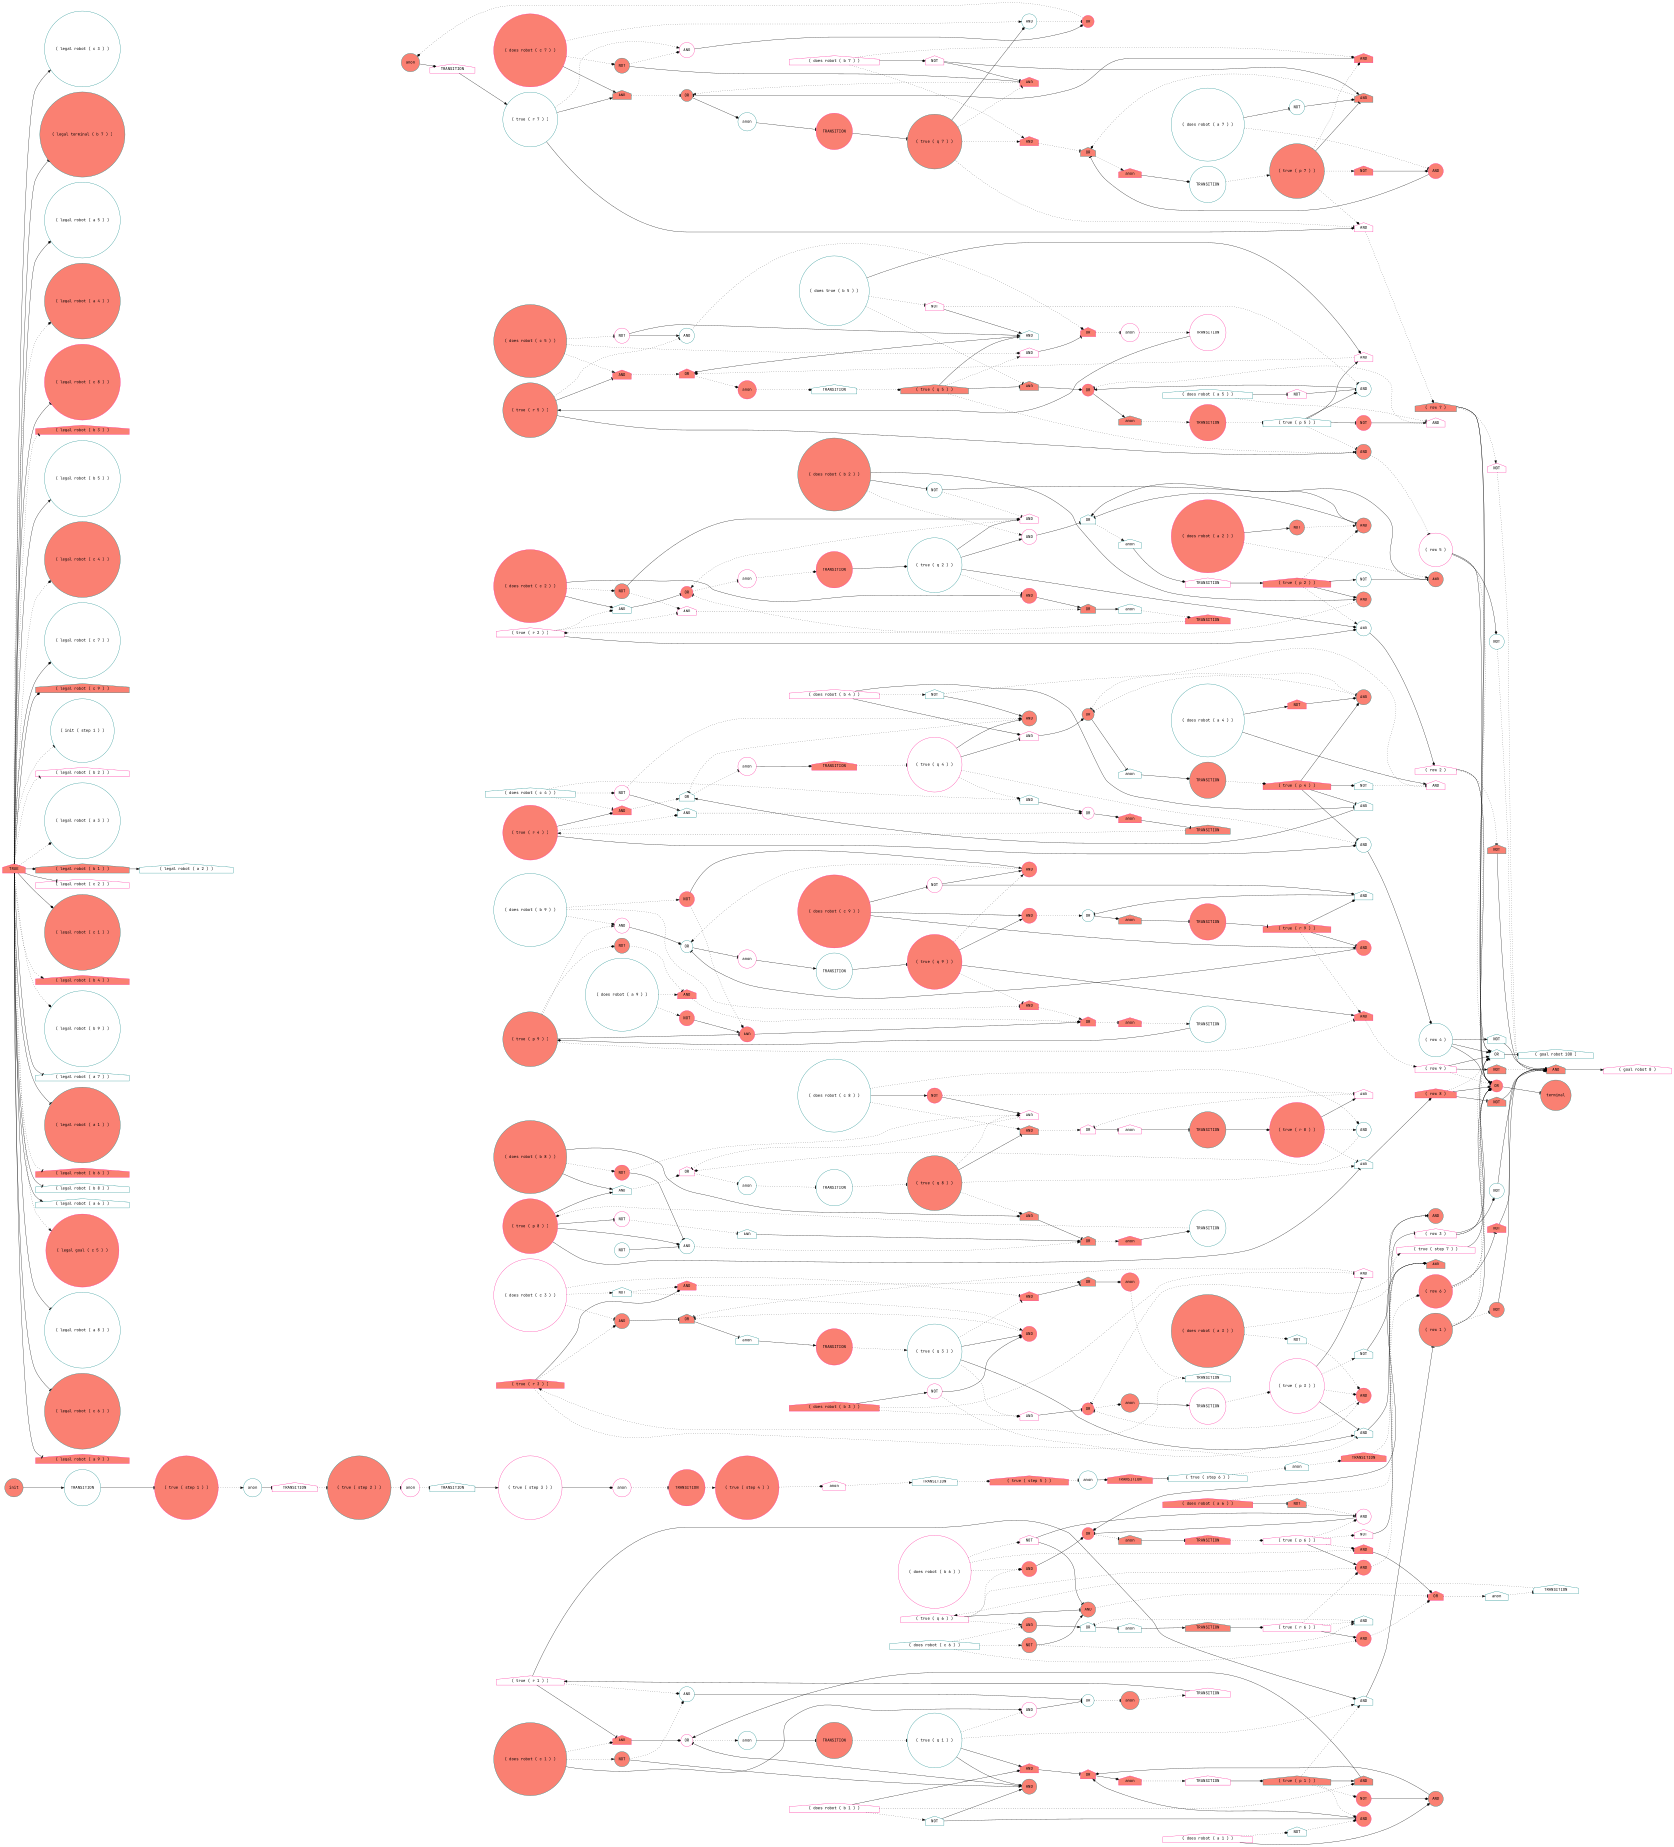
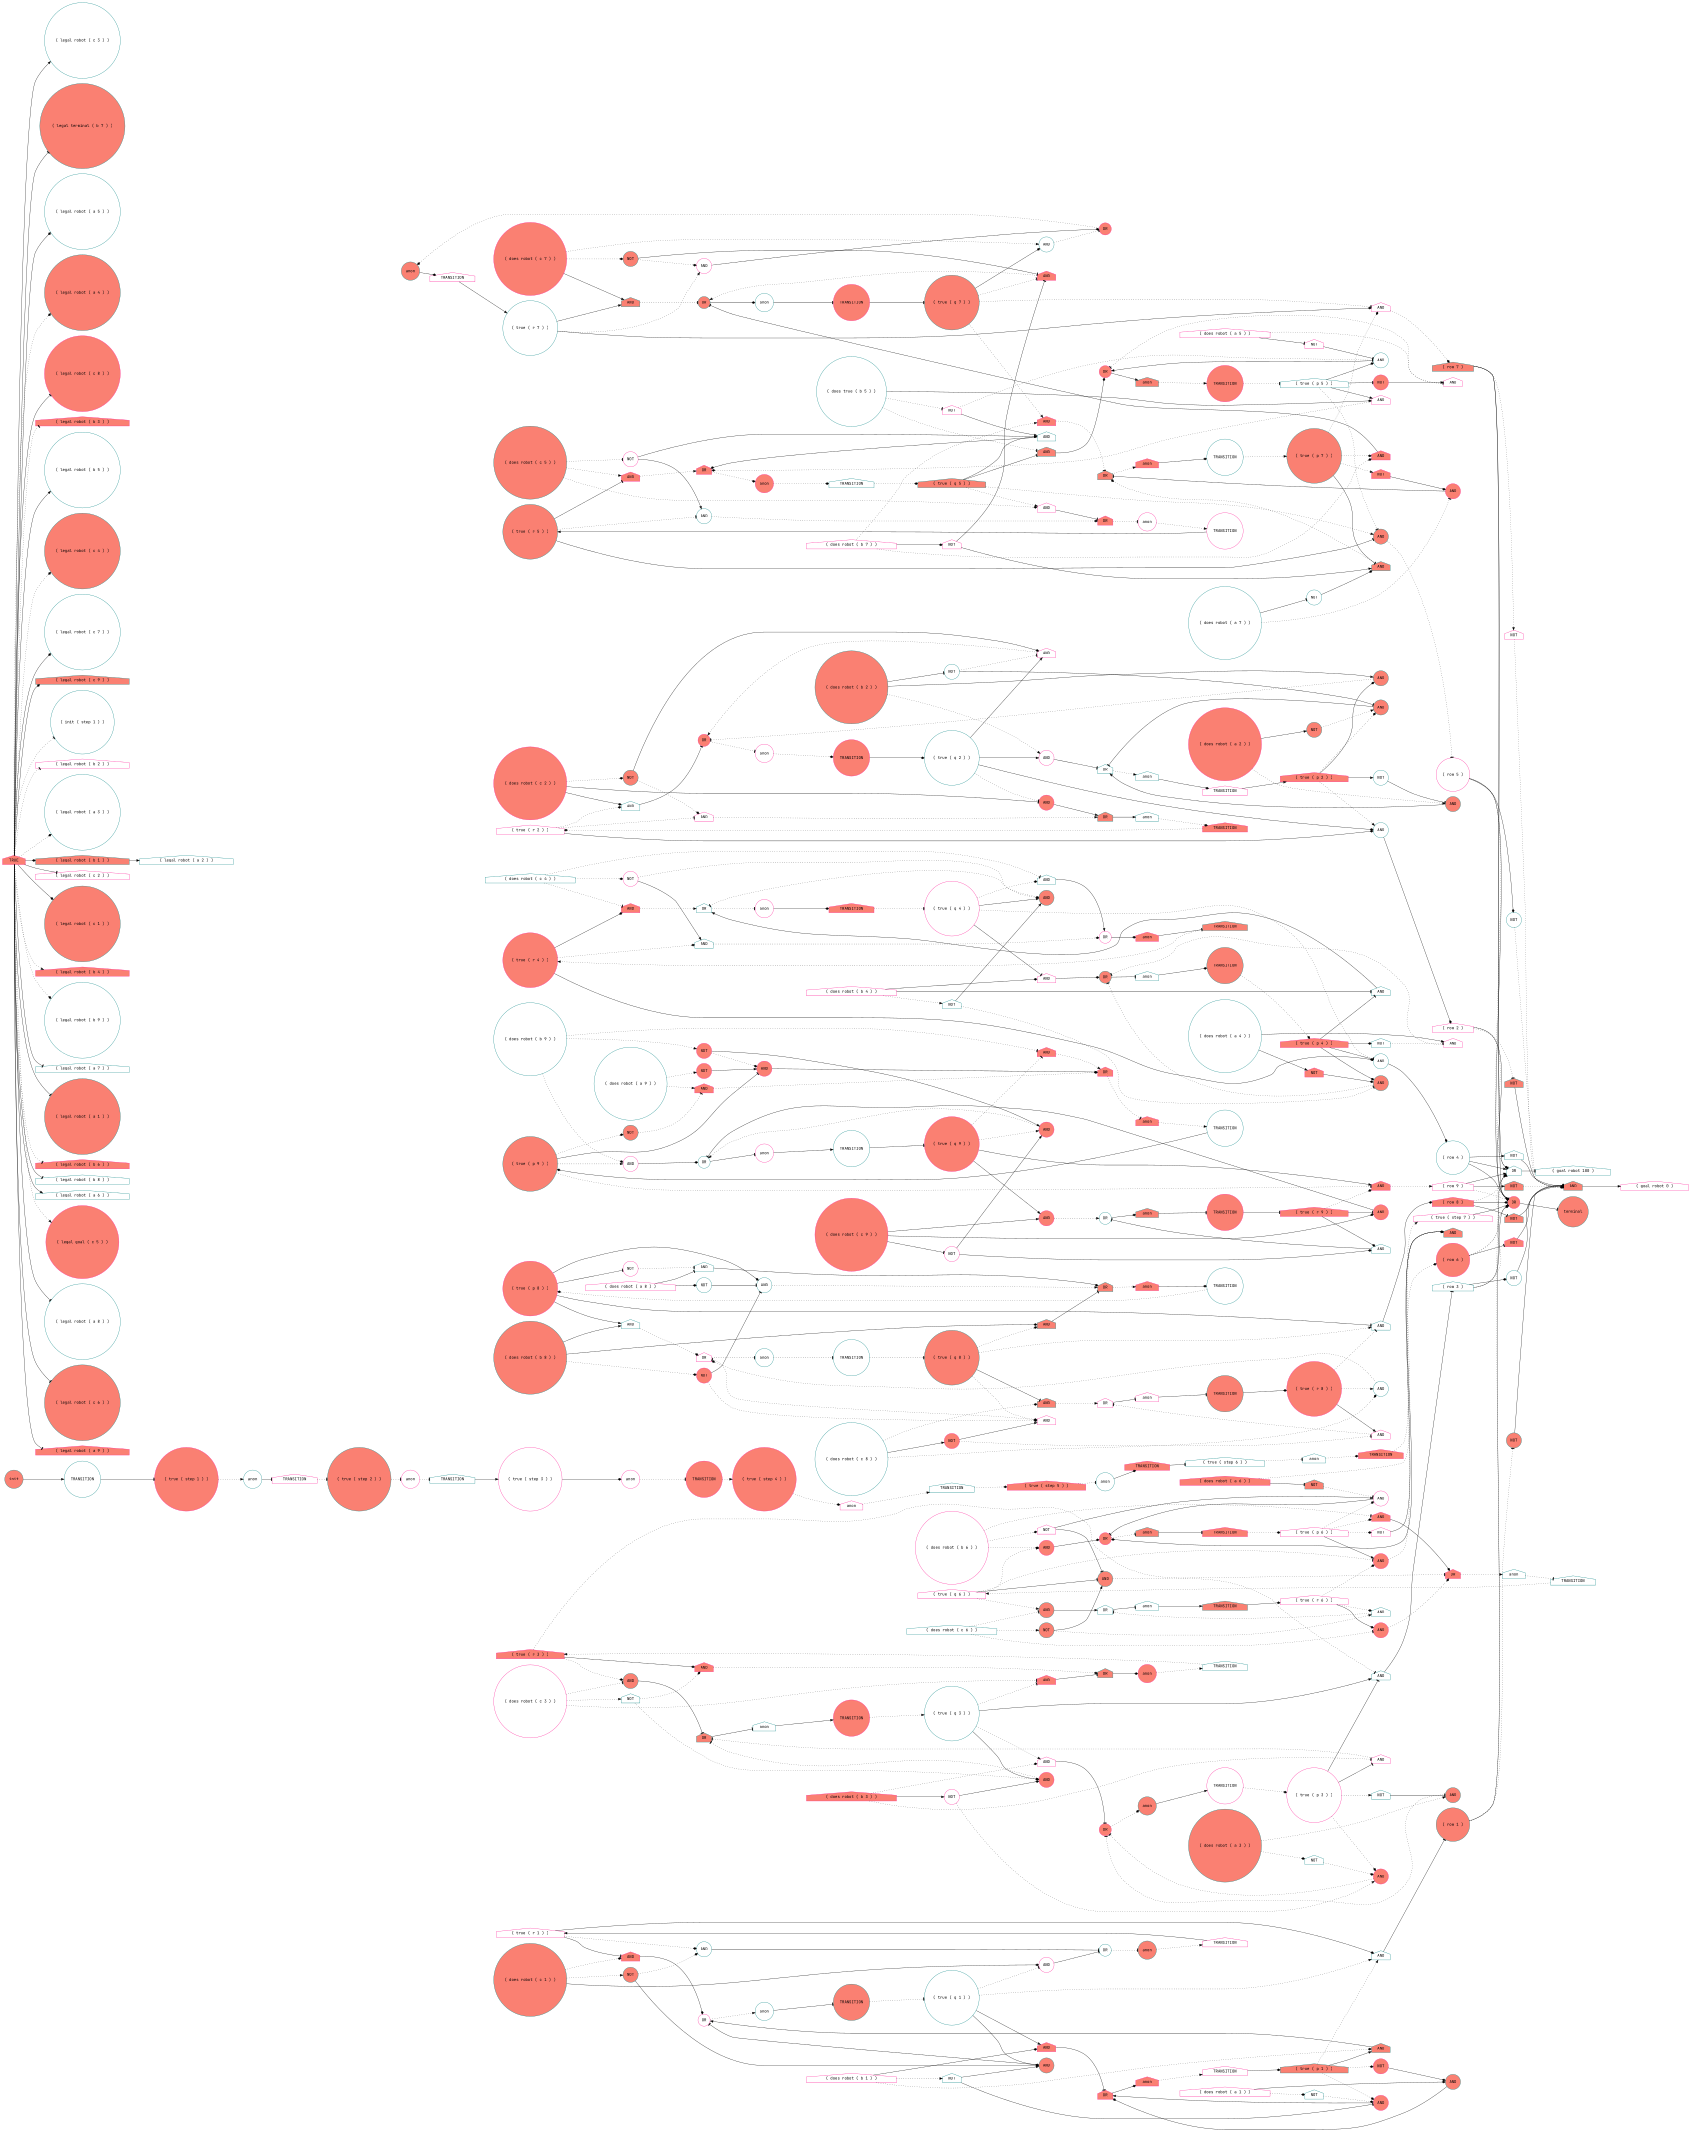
(1208, 394) -> (1225, 334)
(1436, 1234) -> (1453, 1287)
none -> (631, 1287)
